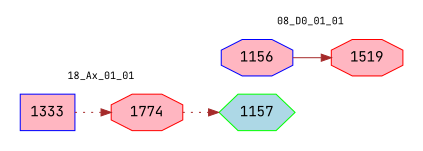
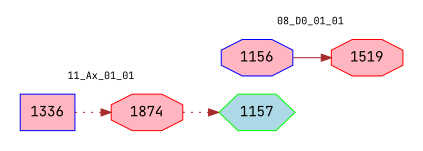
(101, 76) -> (101, 76)
(48, 112) -> (48, 112)
(147, 112) -> (147, 112)
